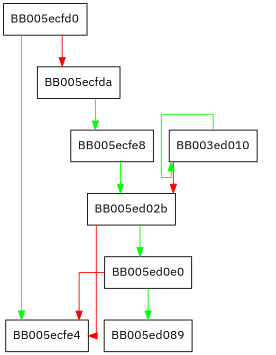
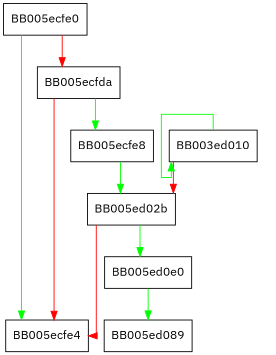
(45, 19) -> (45, 19)
(79, 279) -> (54, 205)
